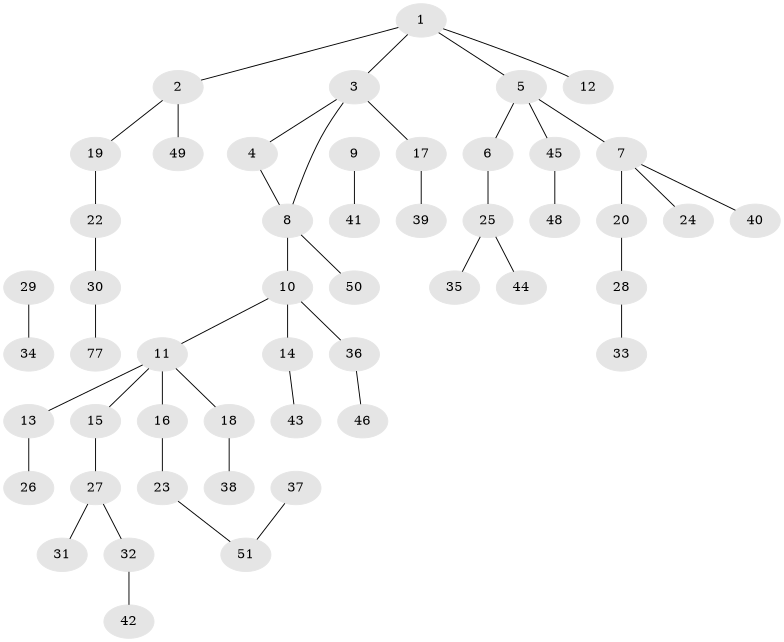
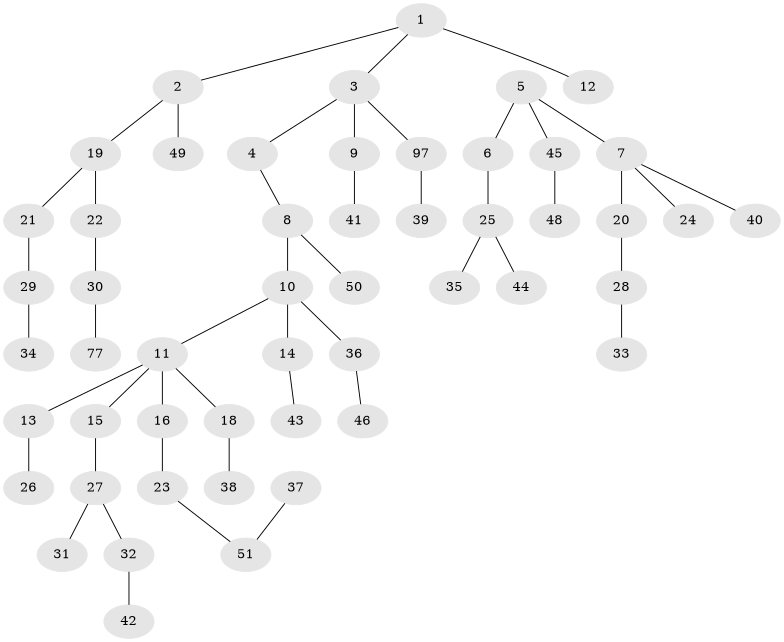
(471, 54) -> none
(314, 151) -> (354, 121)
(421, 154) -> (421, 154)
none -> (29, 221)
